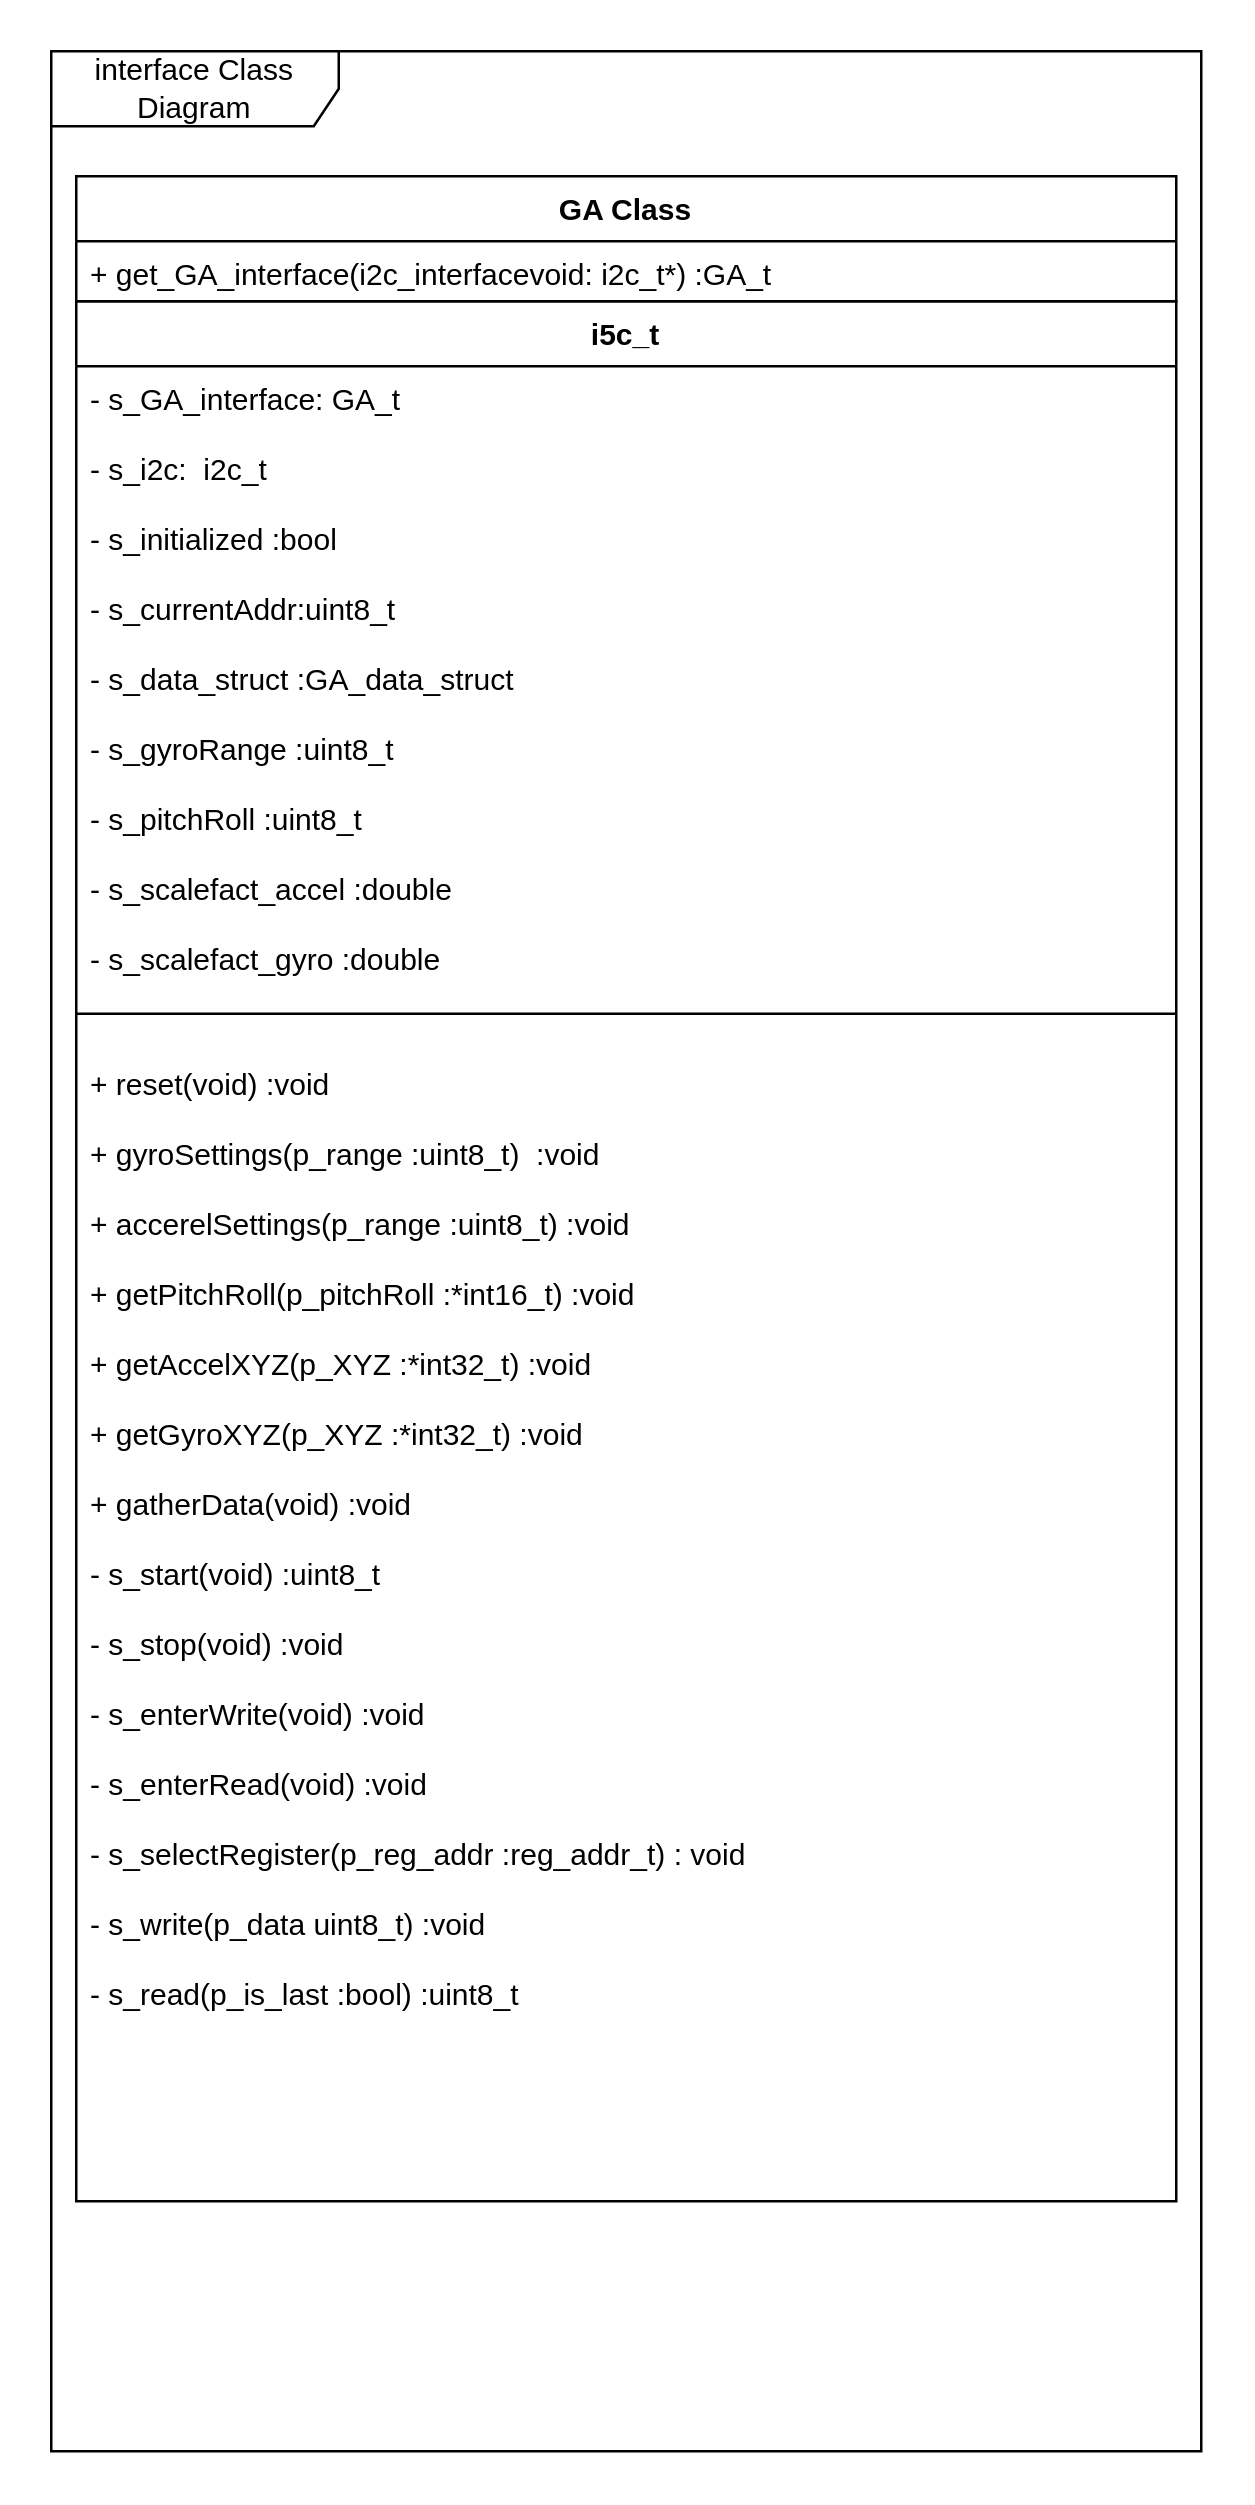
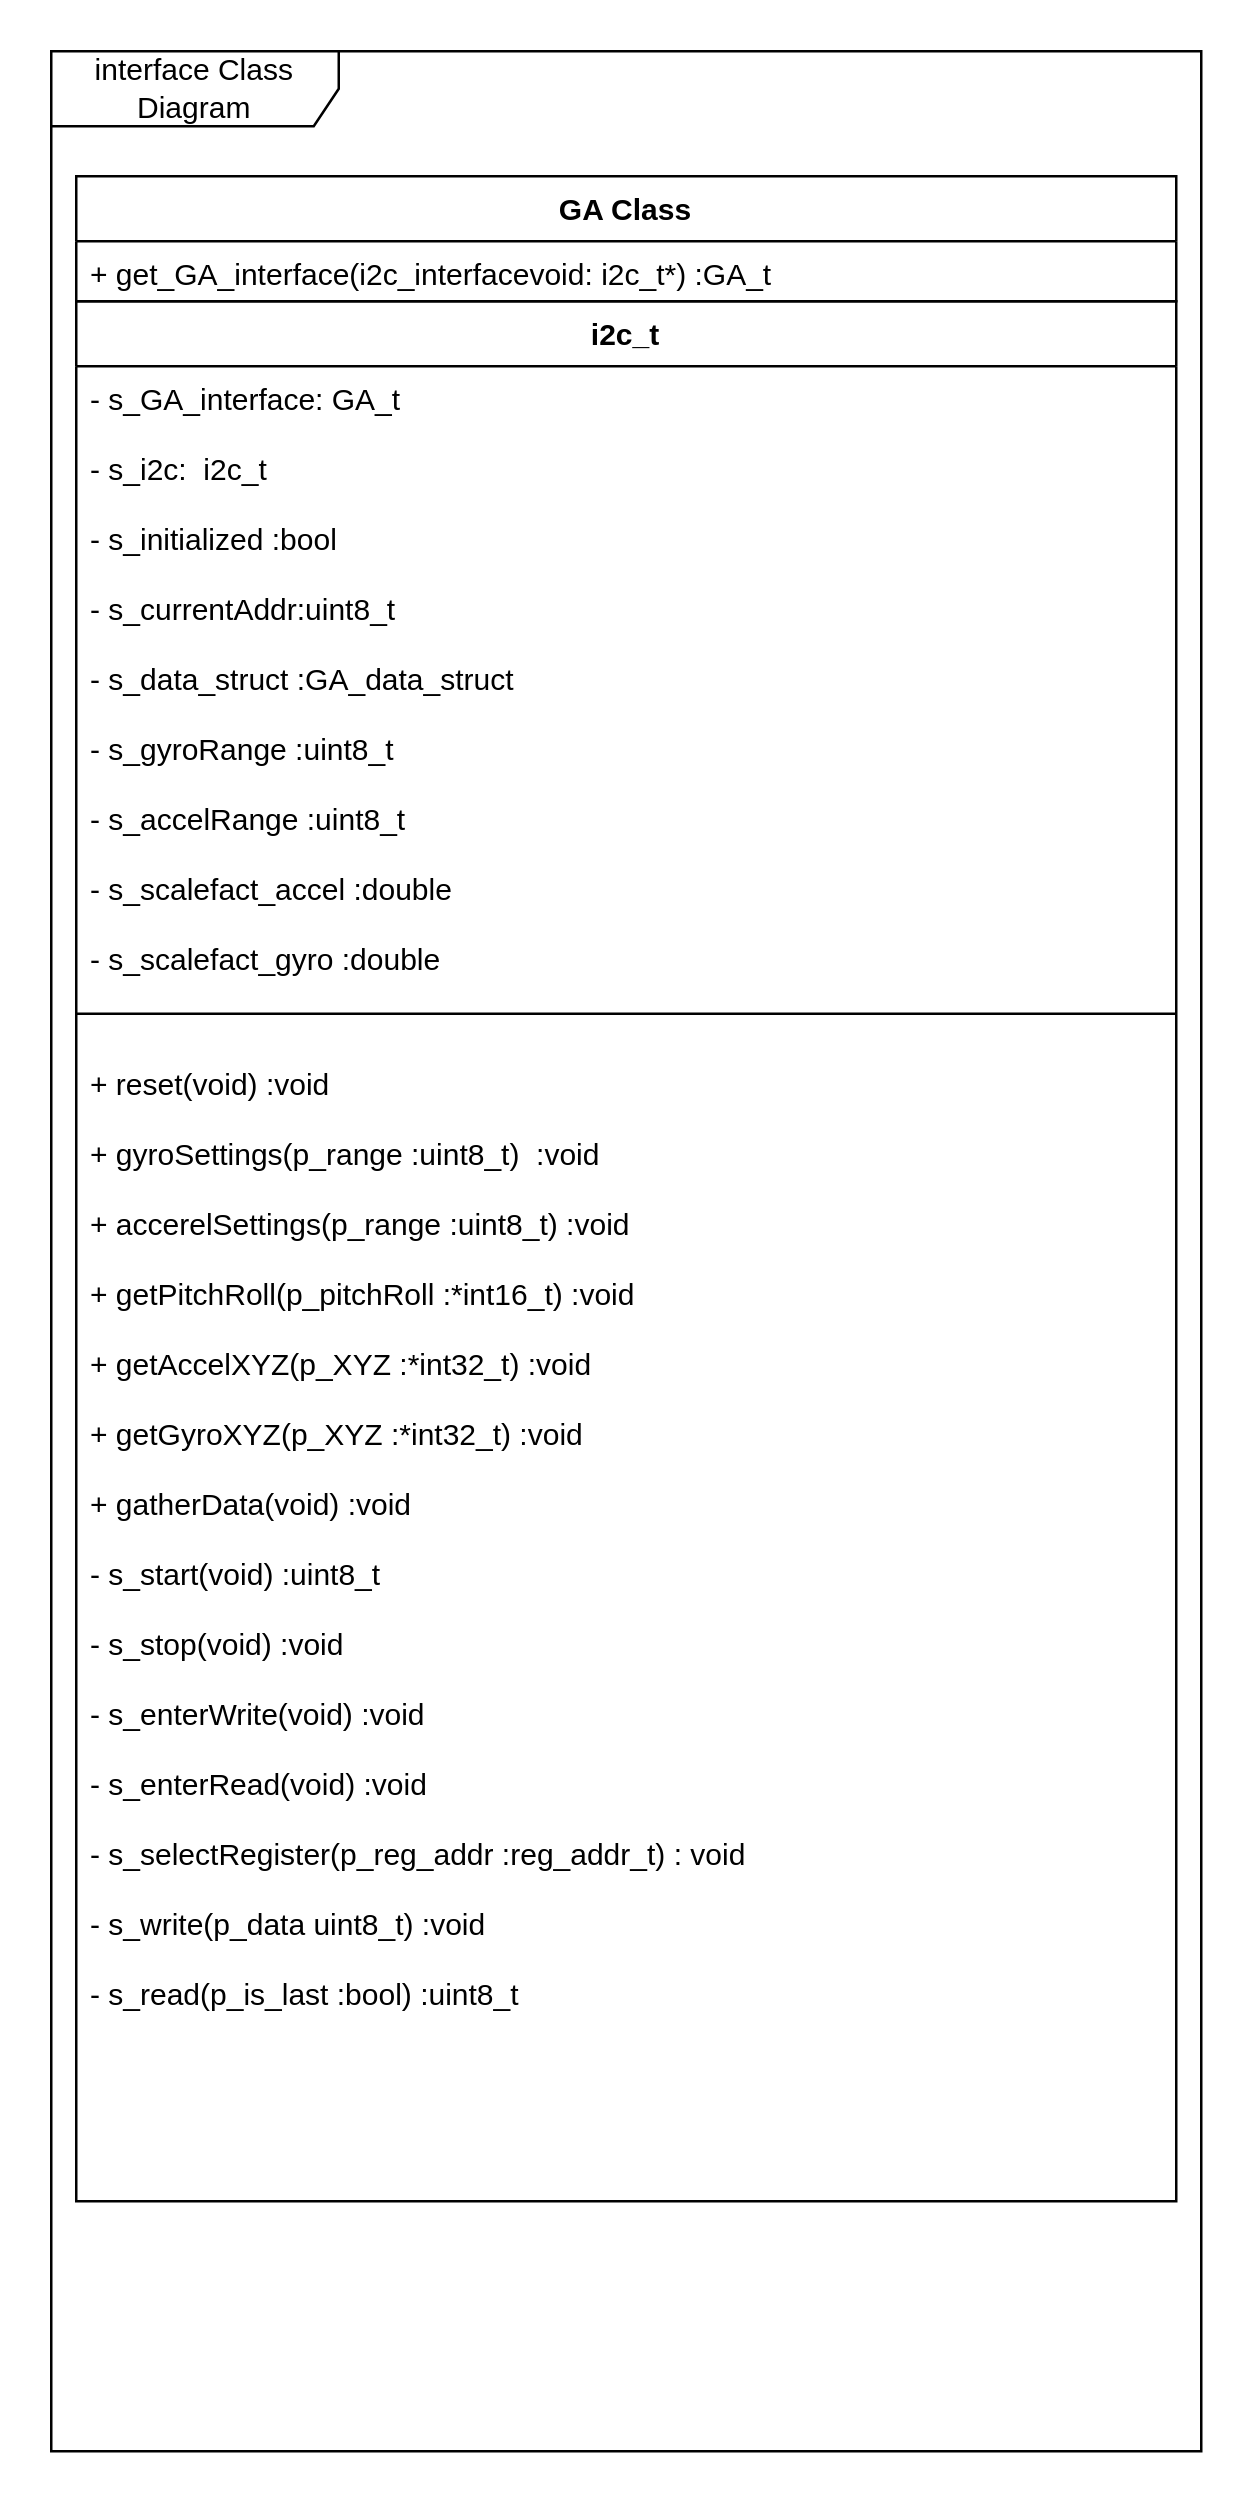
(625, 335) -> (625, 335)
(259, 400) -> (259, 400)
